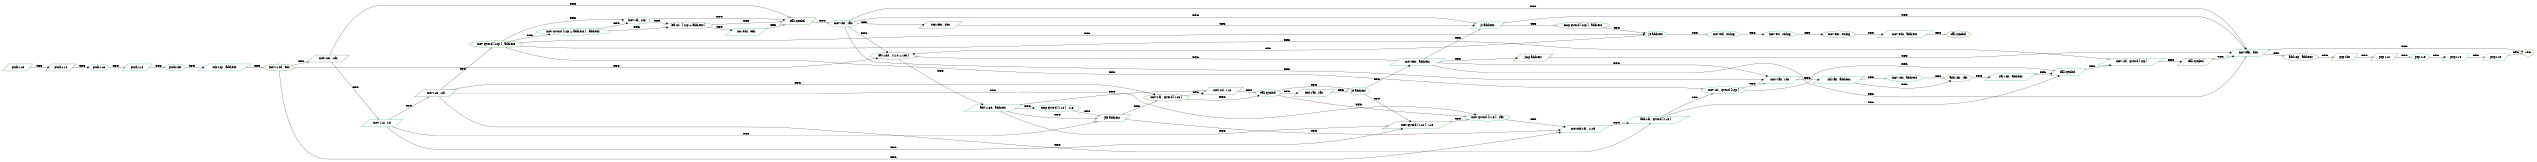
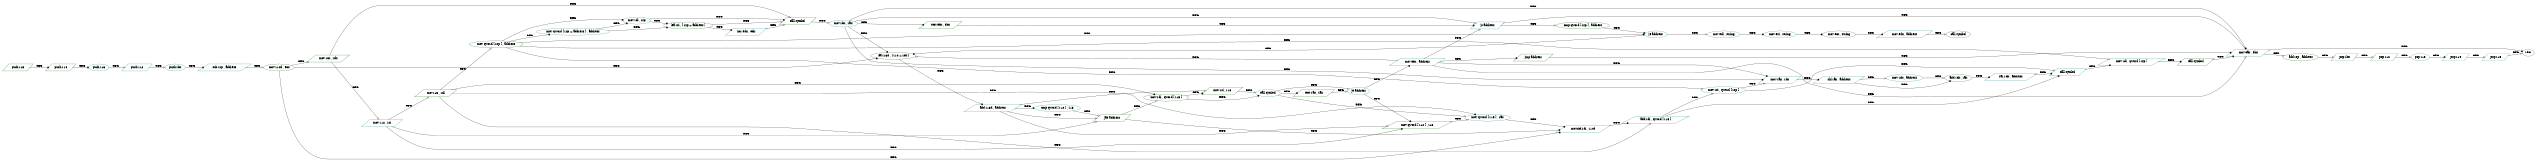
(1458, 38) -> (1458, 38)
